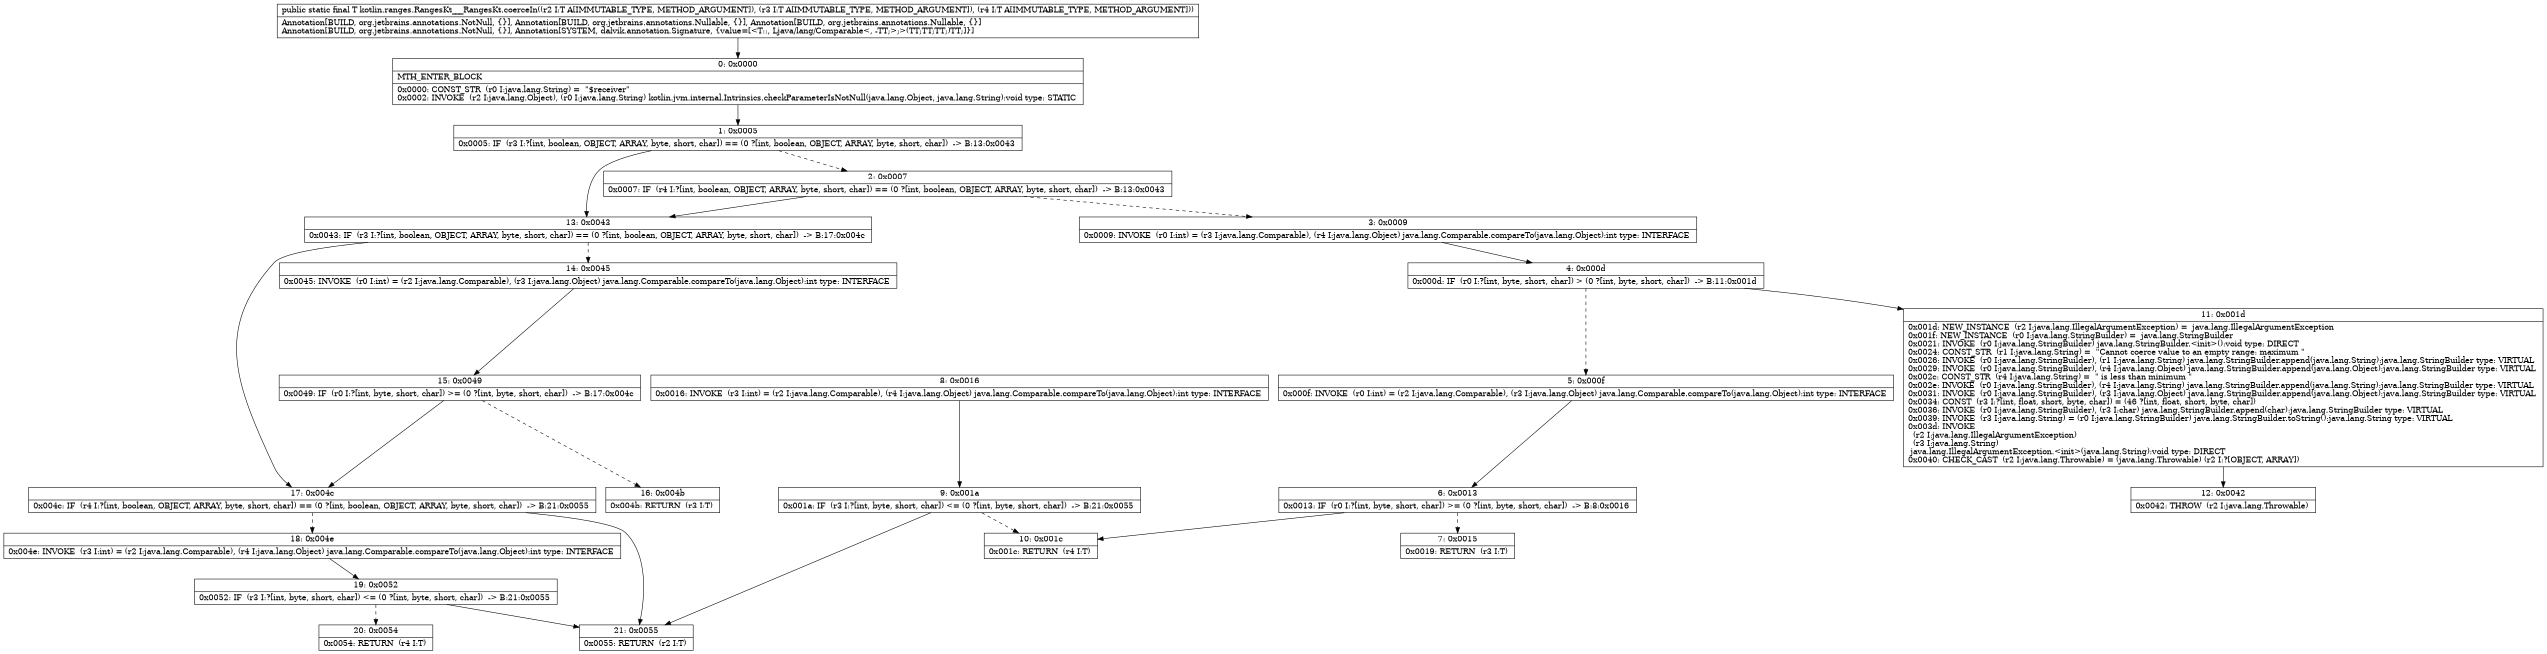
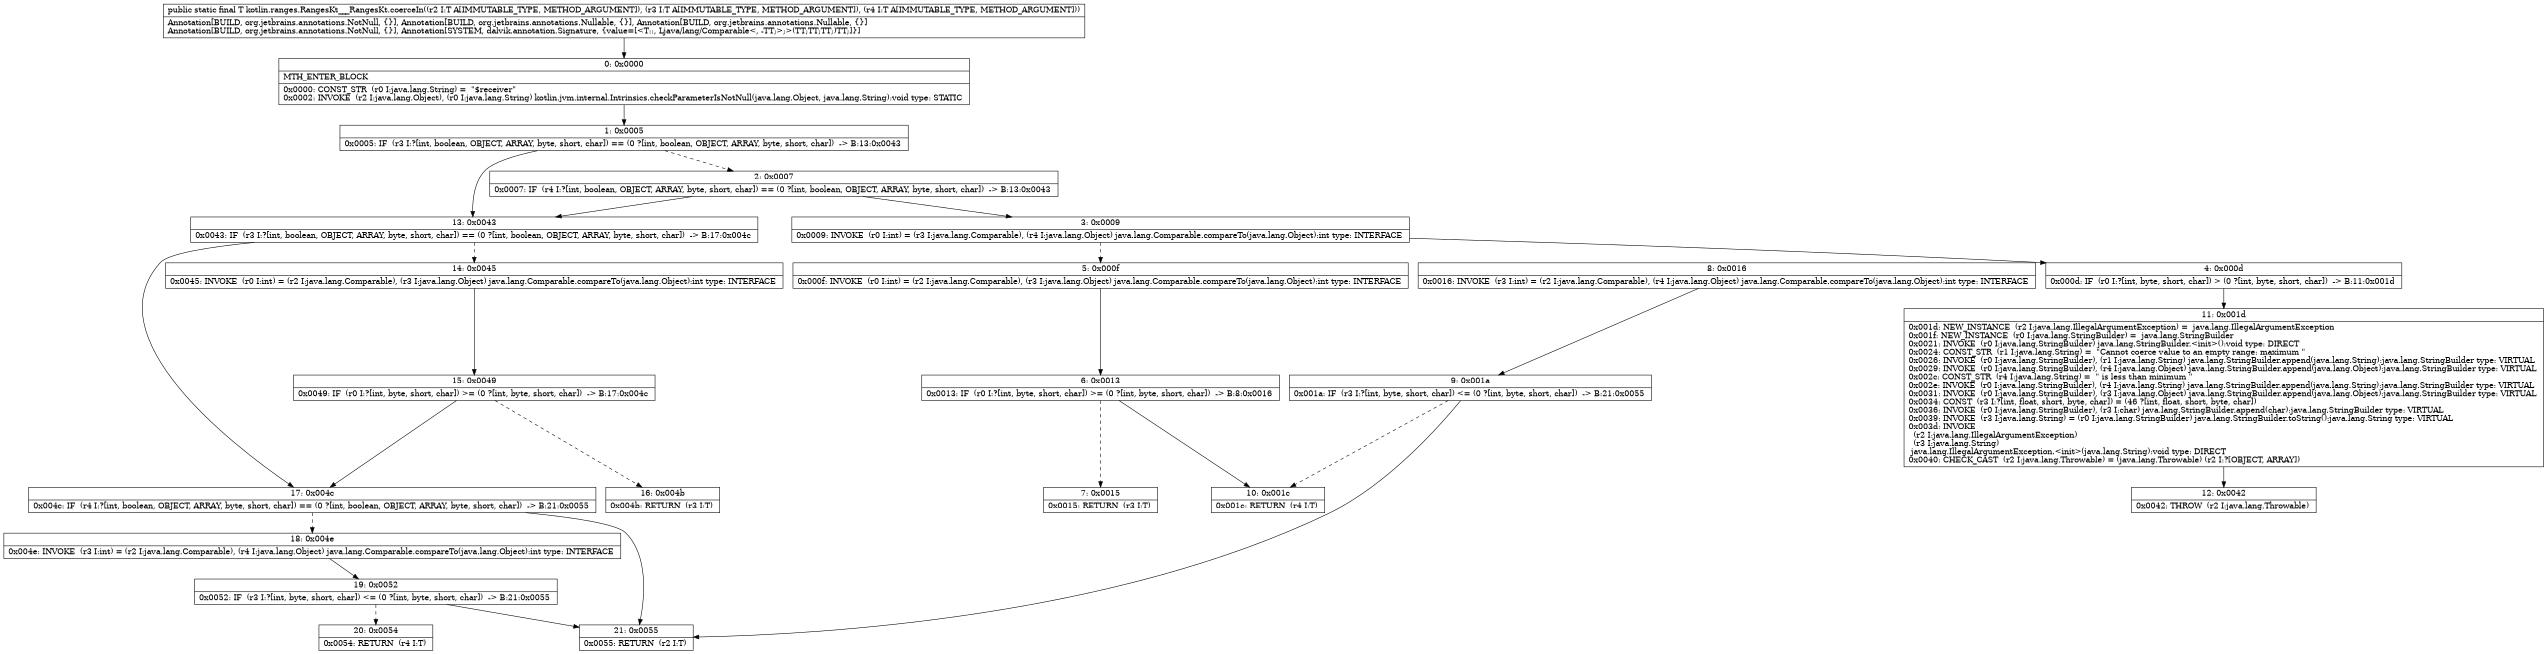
(1135, 206) -> (934, 206)
(1586, 329) -> (1101, 250)
(1458, 552) -> (1101, 506)
